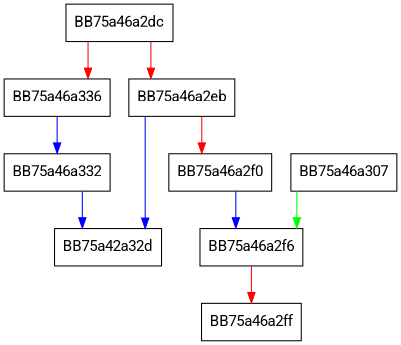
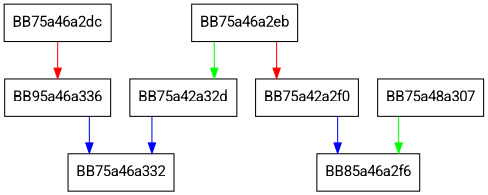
(151, 55) -> none
(57, 98) -> (58, 98)
(145, 167) -> (214, 55)
(220, 172) -> (307, 98)
(344, 172) -> (431, 98)
(82, 205) -> (152, 130)
(251, 247) -> (368, 172)
(251, 322) -> none
